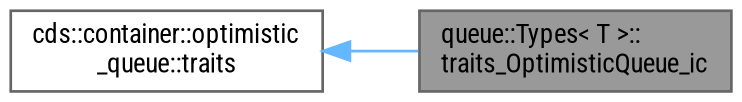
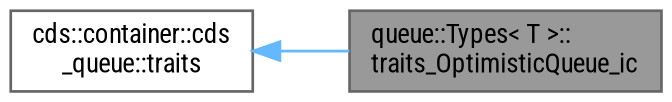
(167, 51) -> (132, 51)
